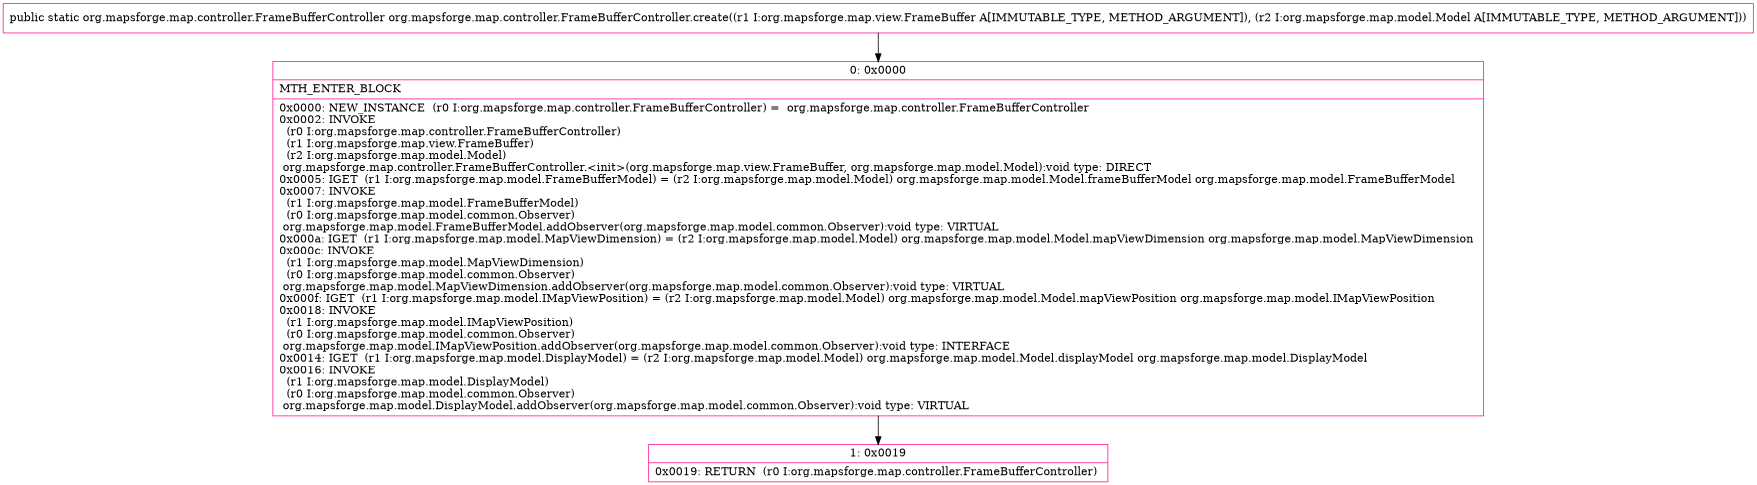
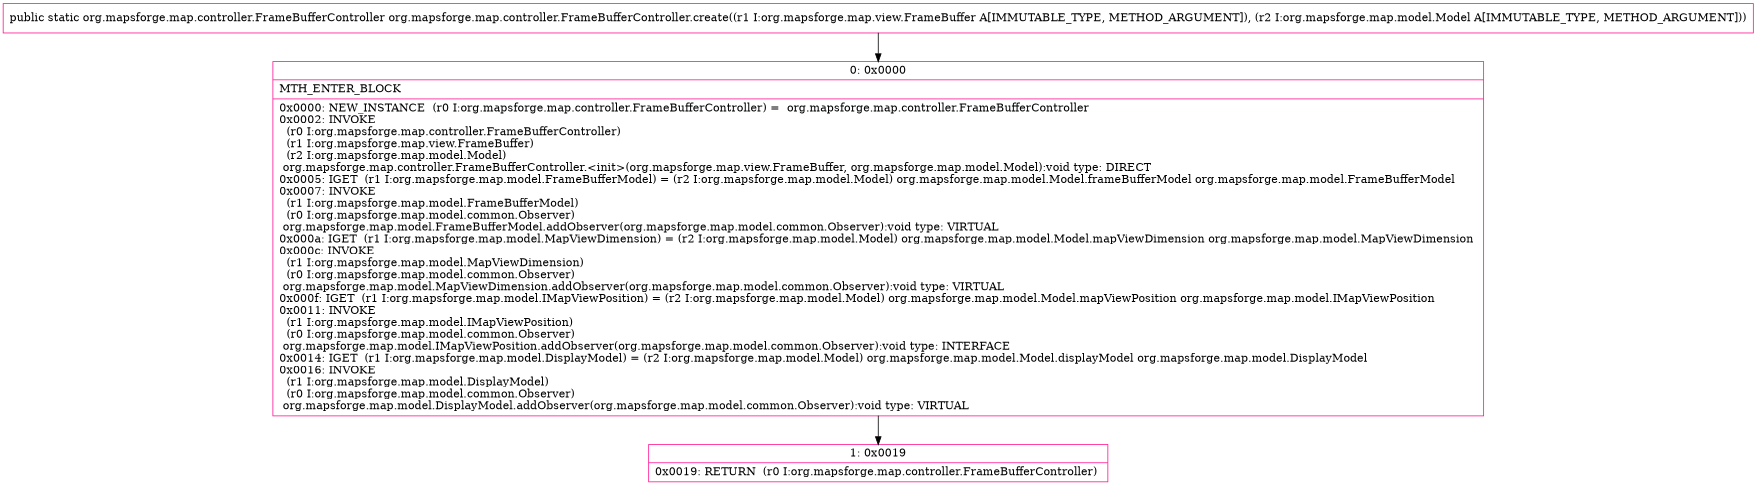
(331, 311) -> (331, 311)
